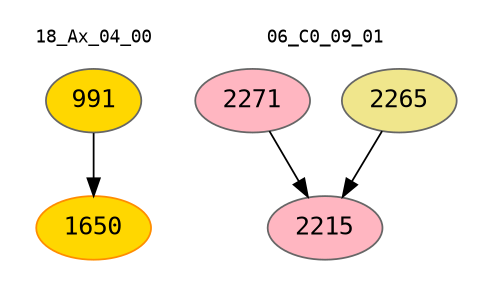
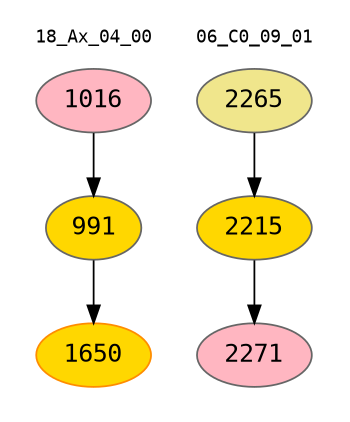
none -> (94, 101)
(284, 156) -> (254, 283)
(325, 228) -> (254, 228)
